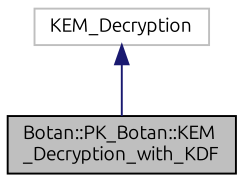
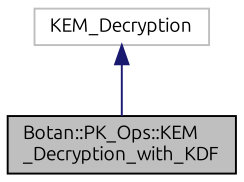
(122, 145) -> (122, 145)
